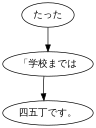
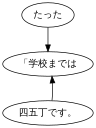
(43, 85) -> (53, 92)
